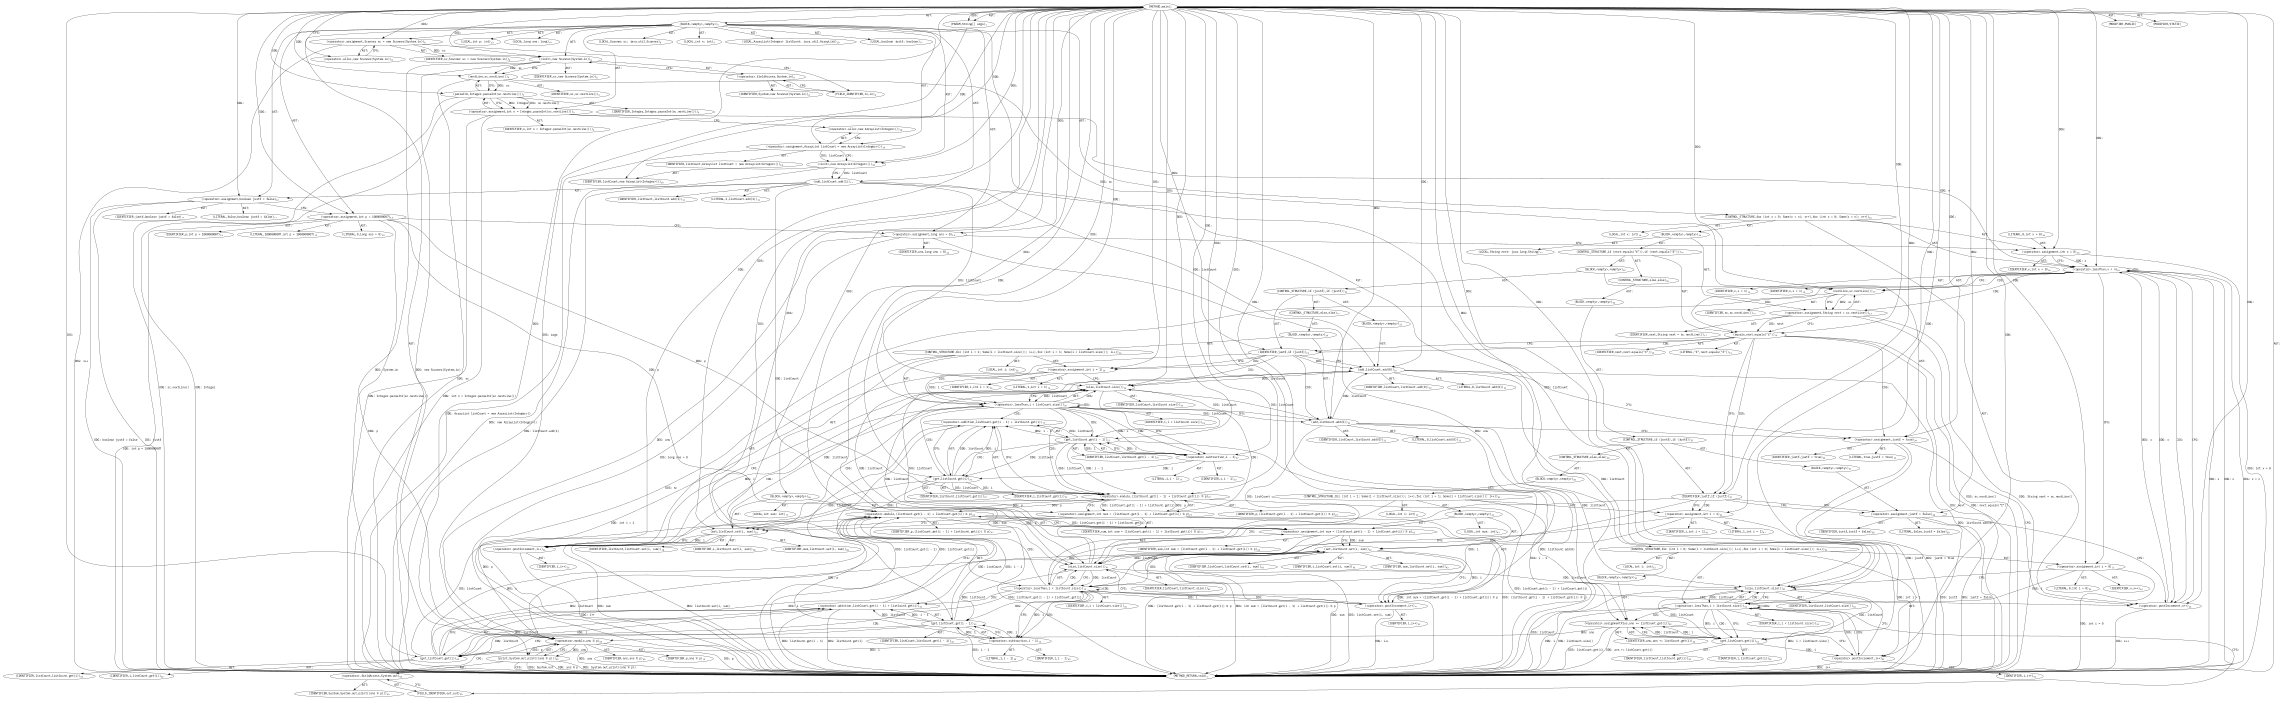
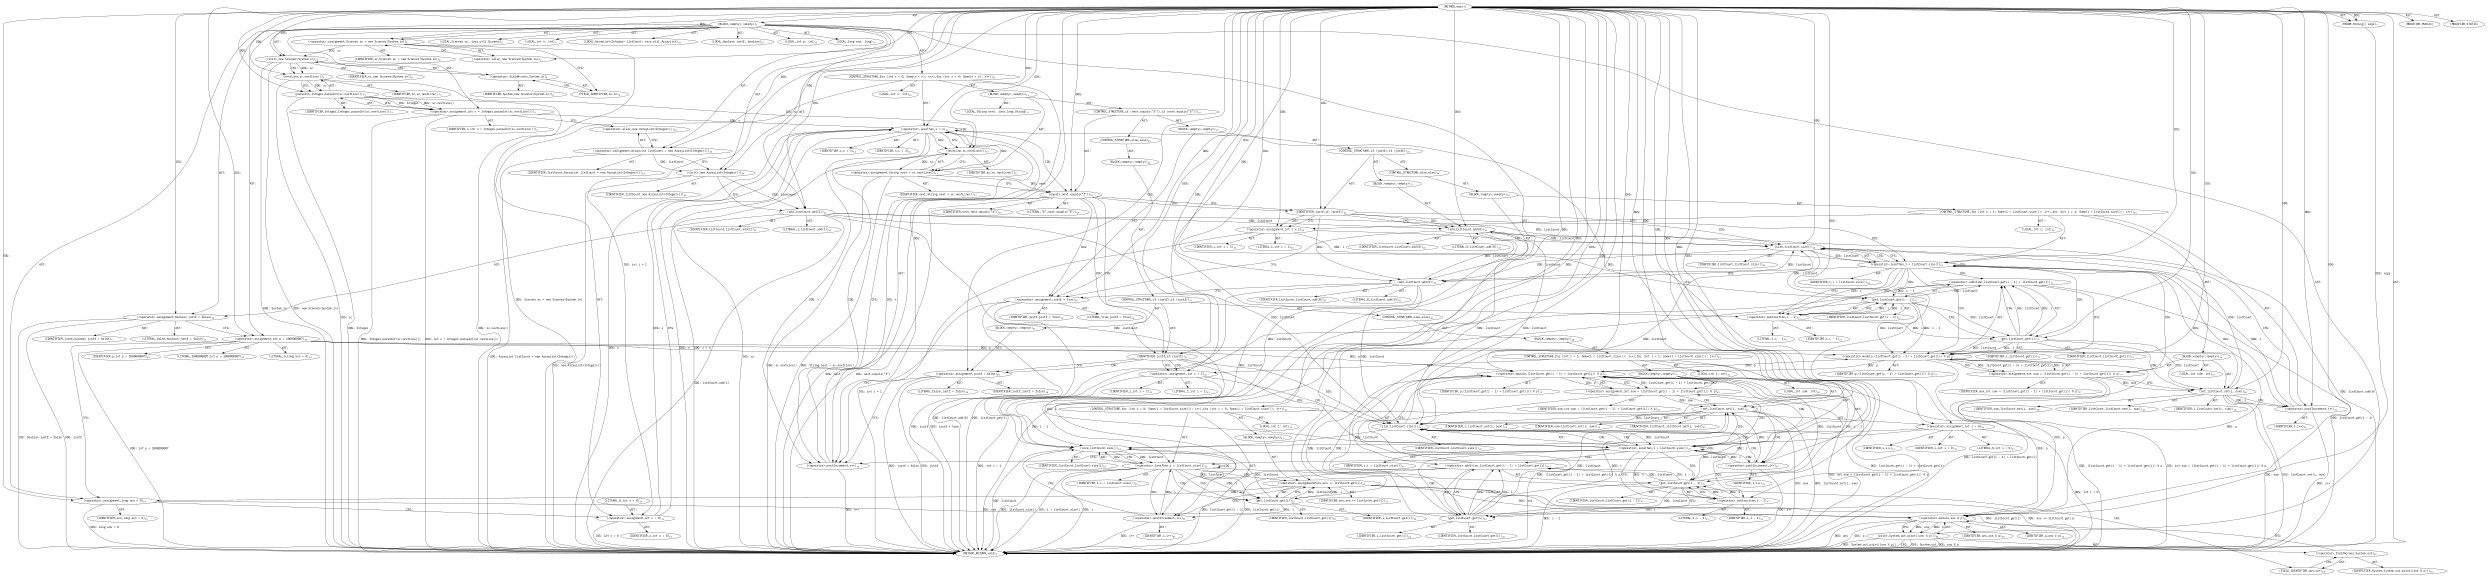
(891, 118) -> (1031, 14)
(2063, 129) -> (635, 265)
(1339, 332) -> (724, 497)
(82, 361) -> (549, 300)
none -> (1936, 448)
